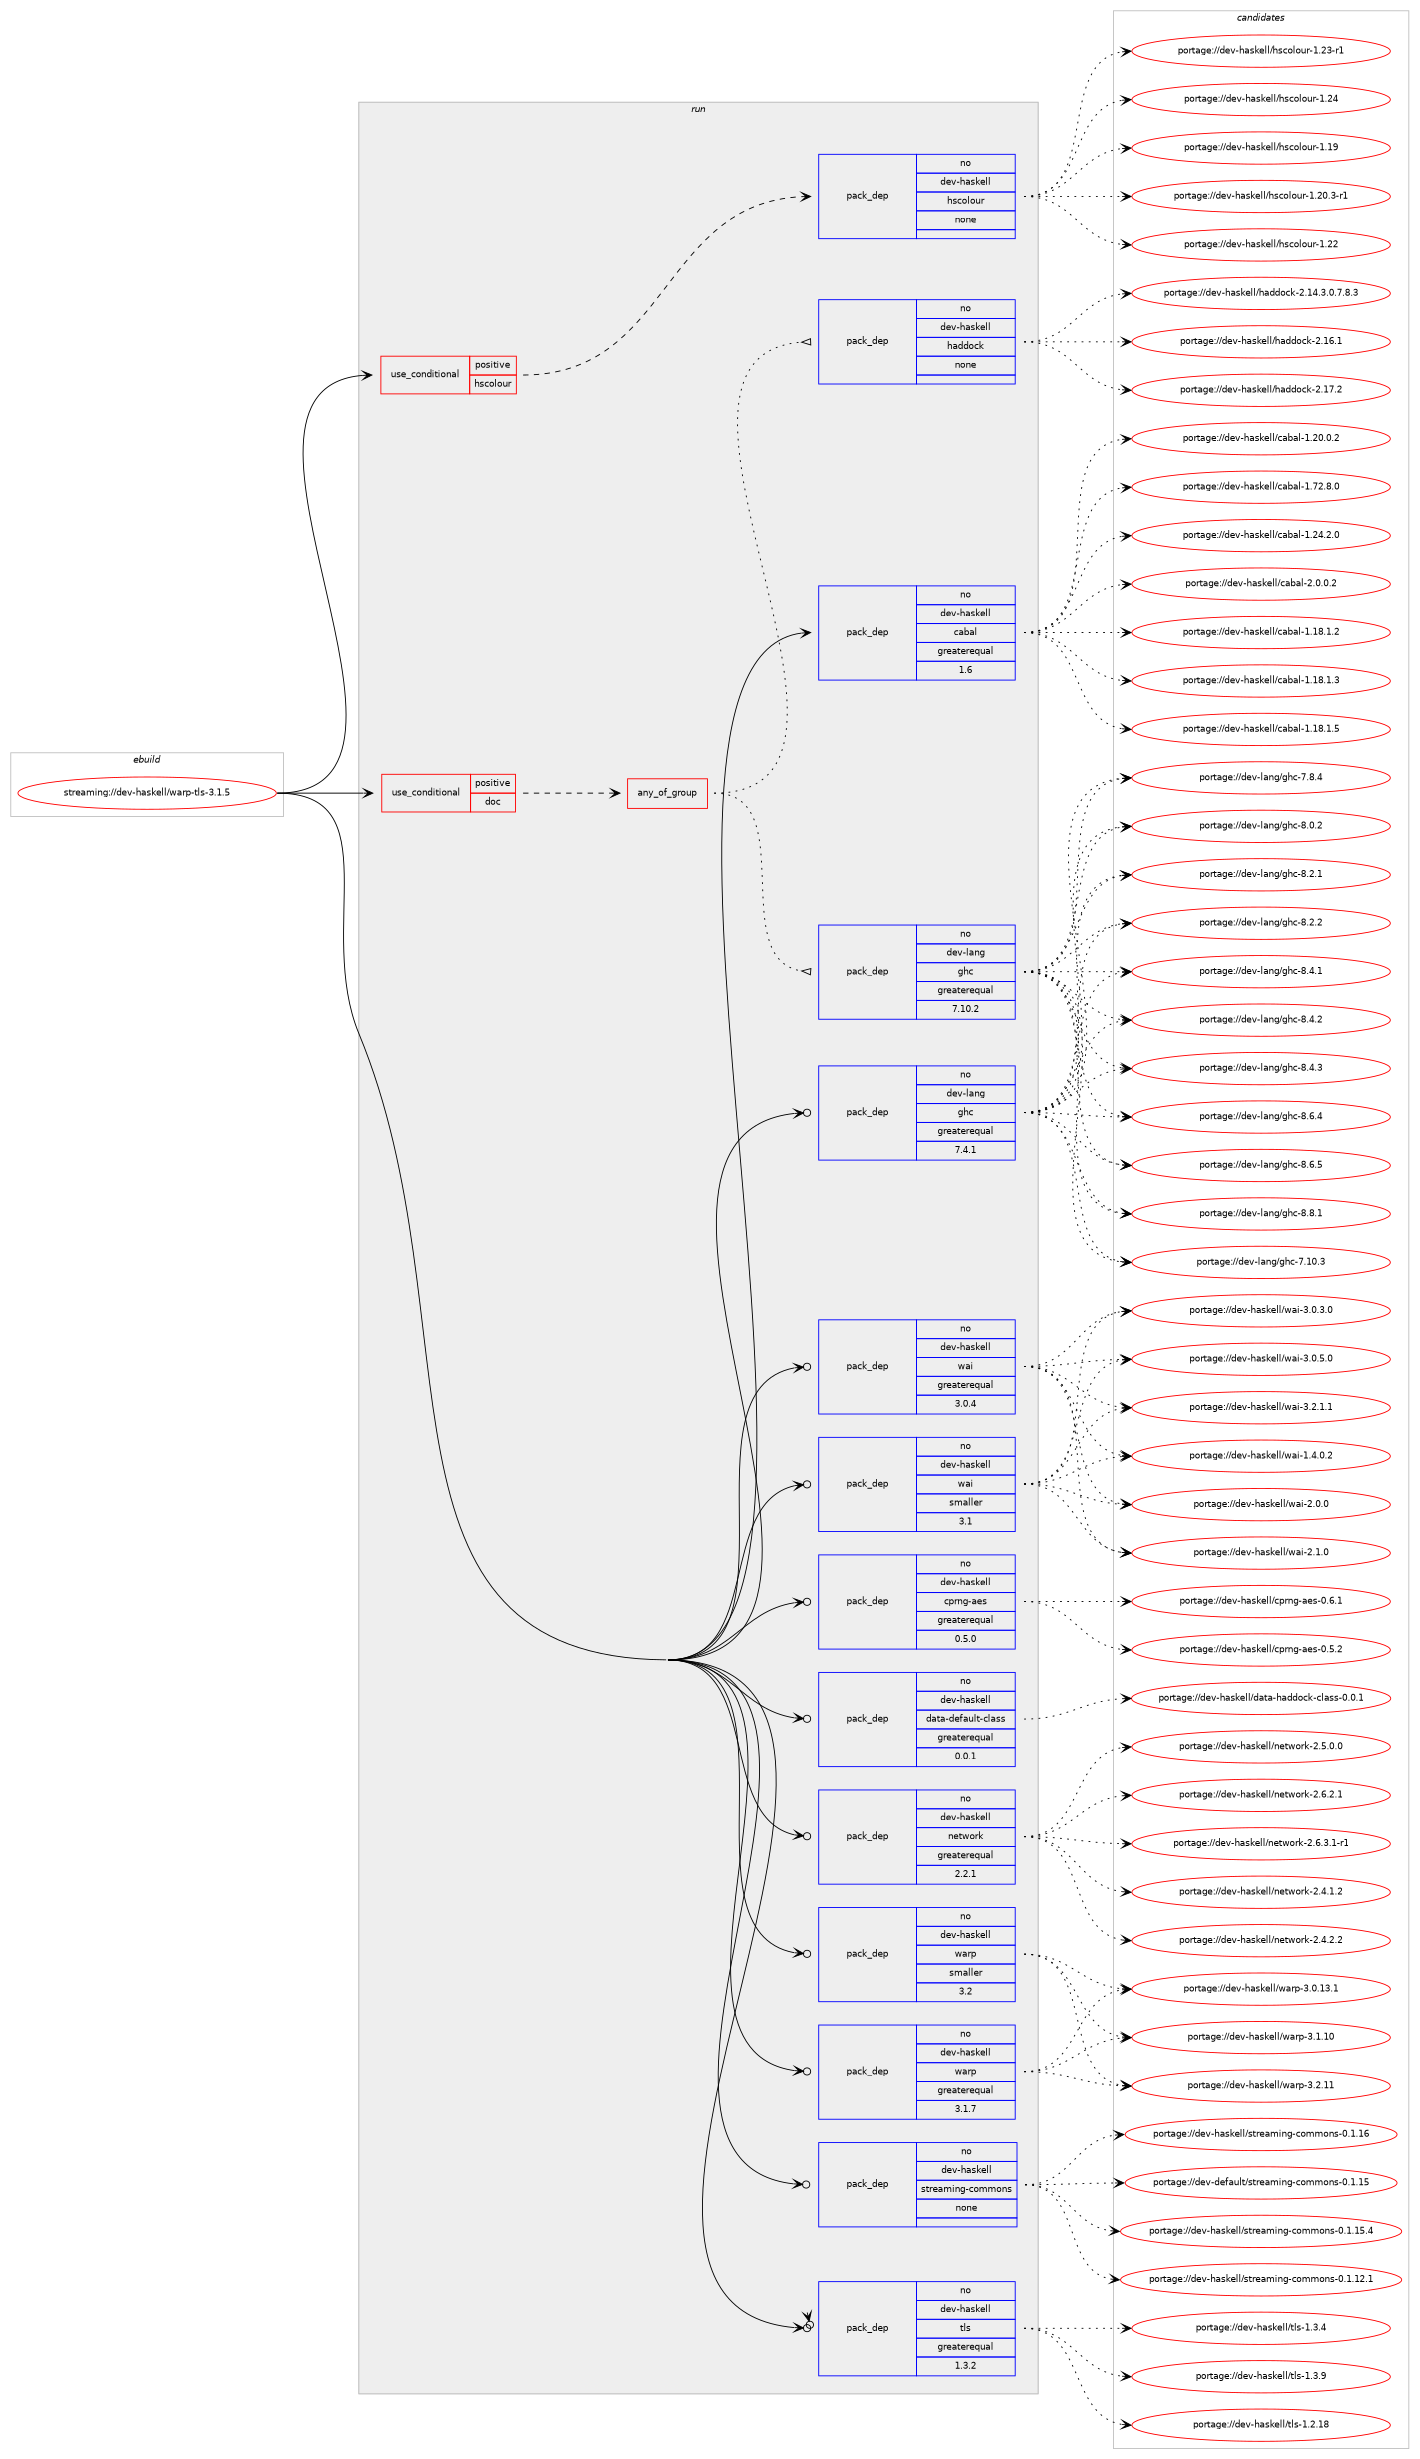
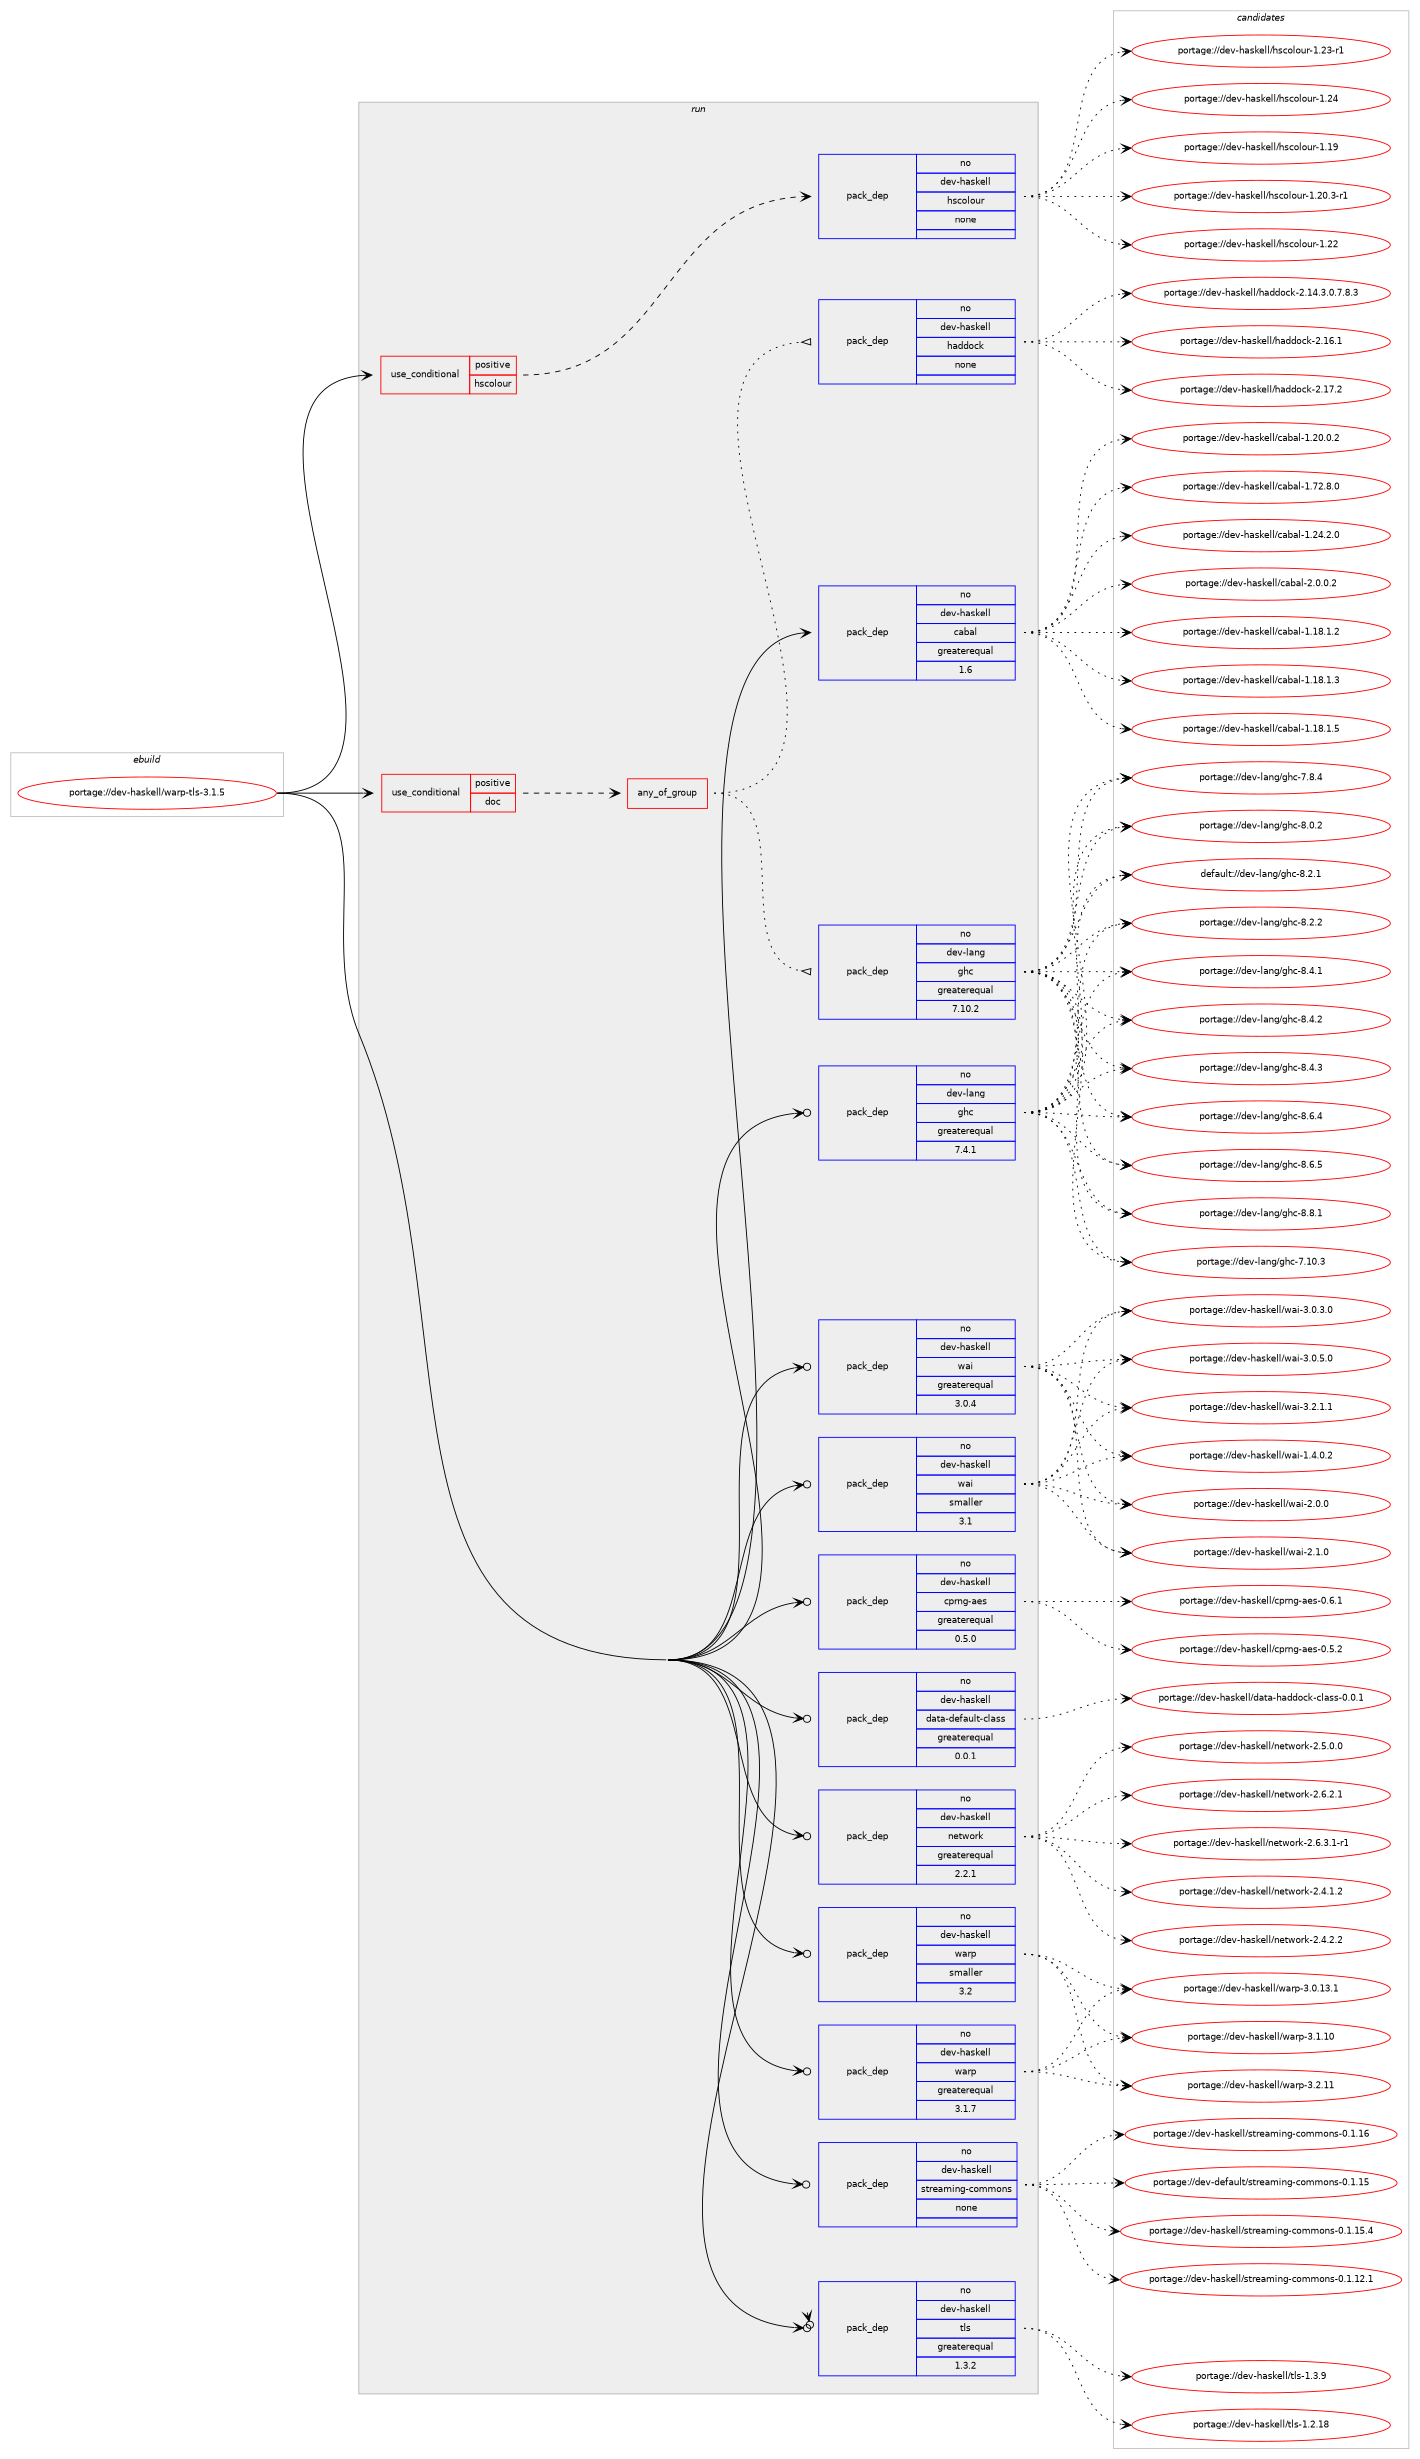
(147, 793) -> (147, 793)
(1261, 875) -> (1261, 875)
(1261, 2328) -> none
